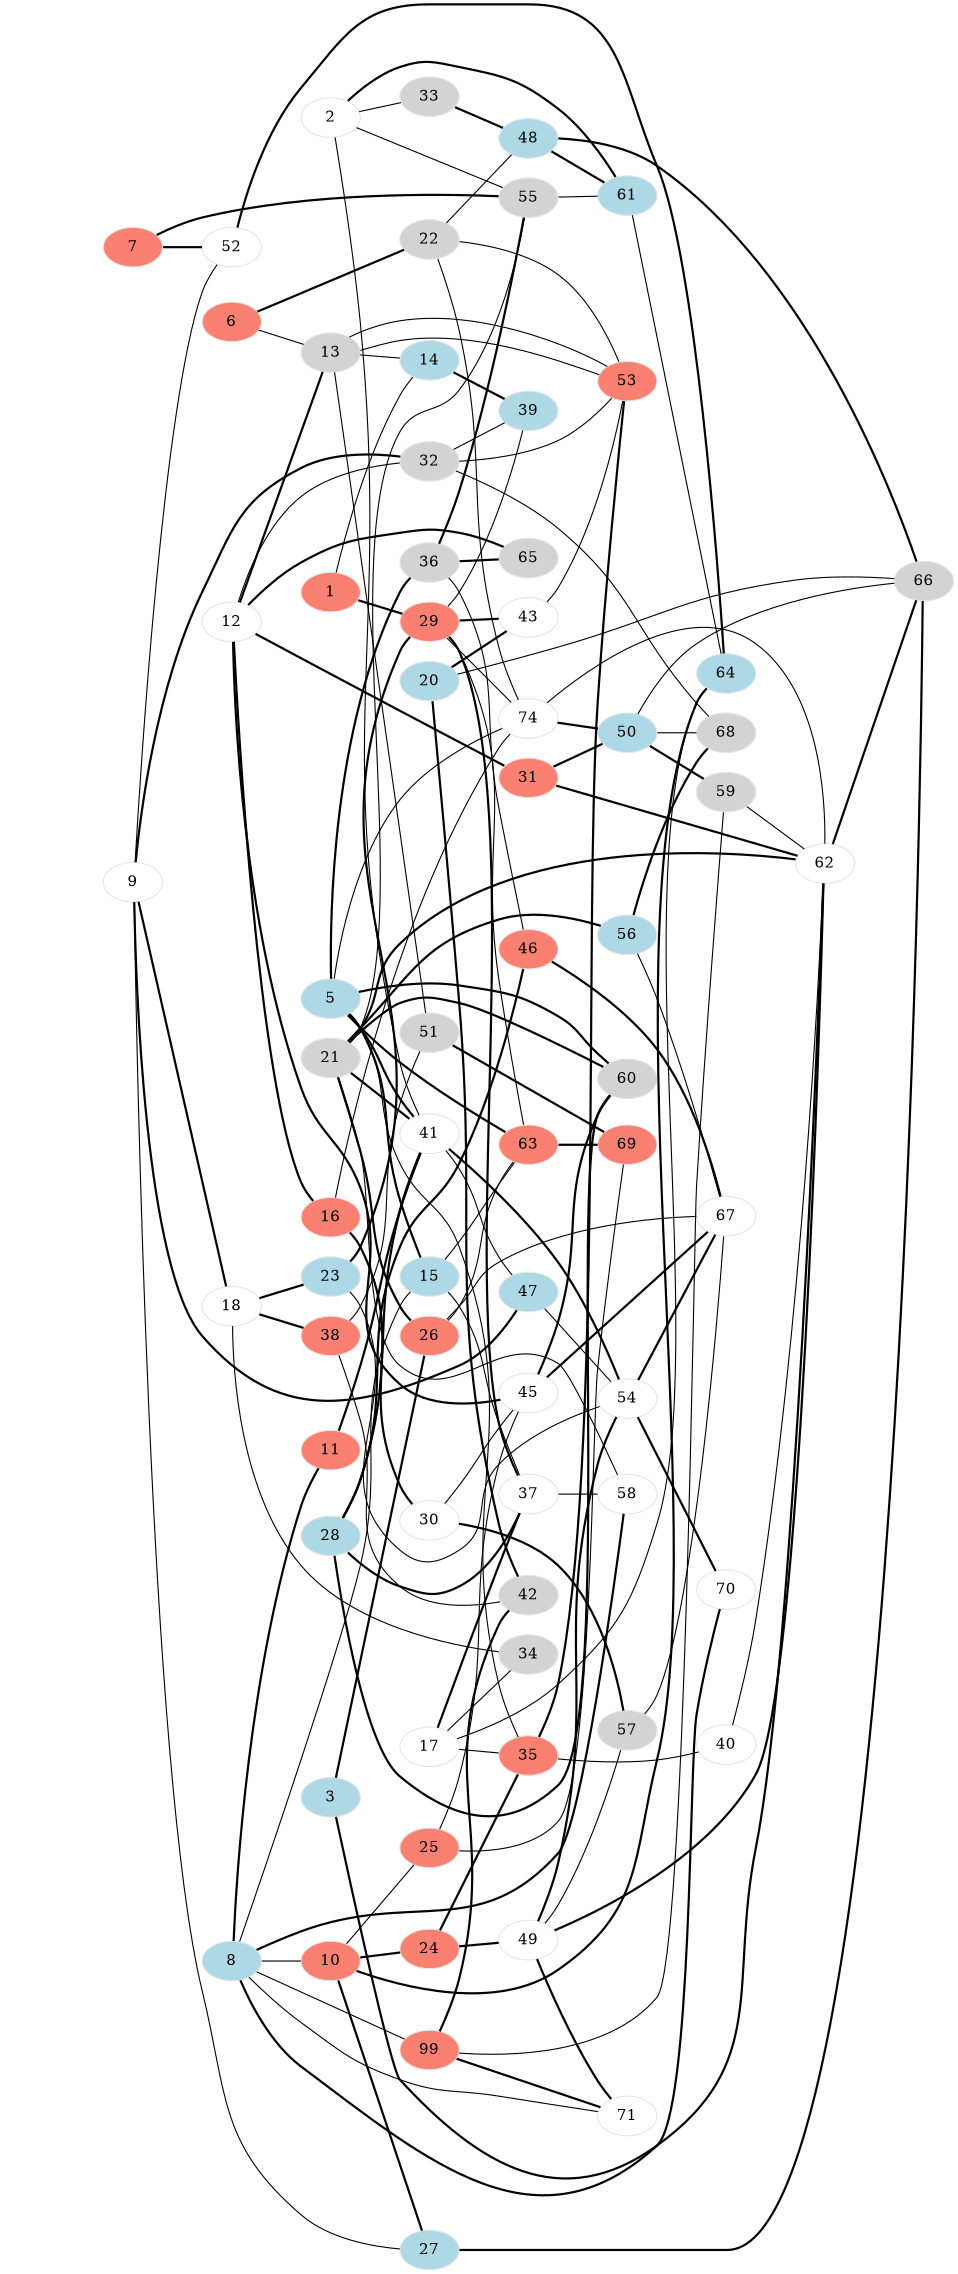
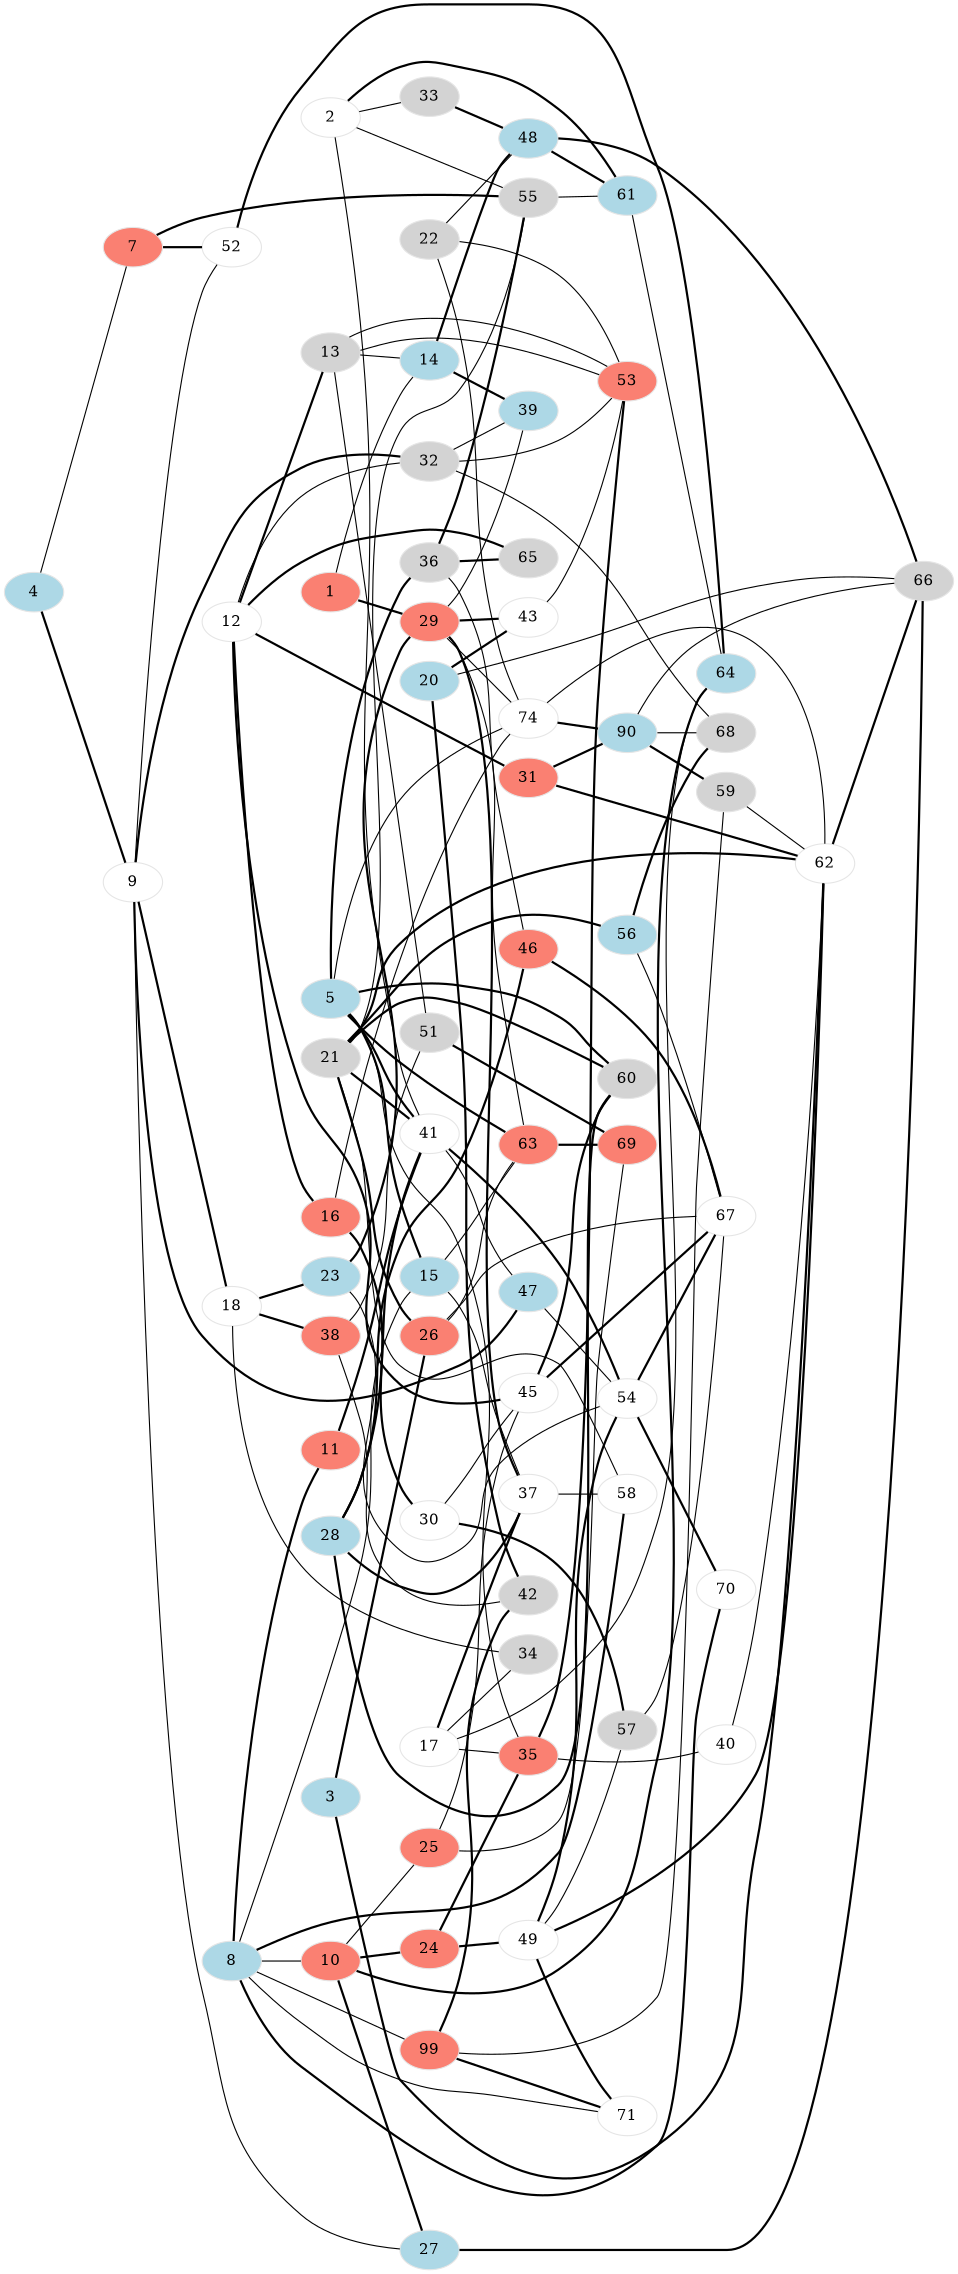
none -> (468, 250)
(232, 322) -> none
none -> (34, 592)
(627, 733) -> (627, 733)
